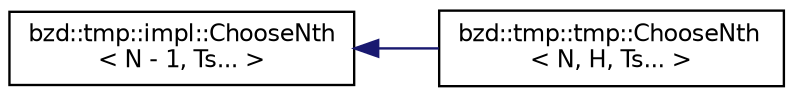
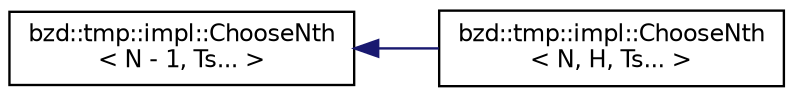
(612, 48) -> (612, 48)
